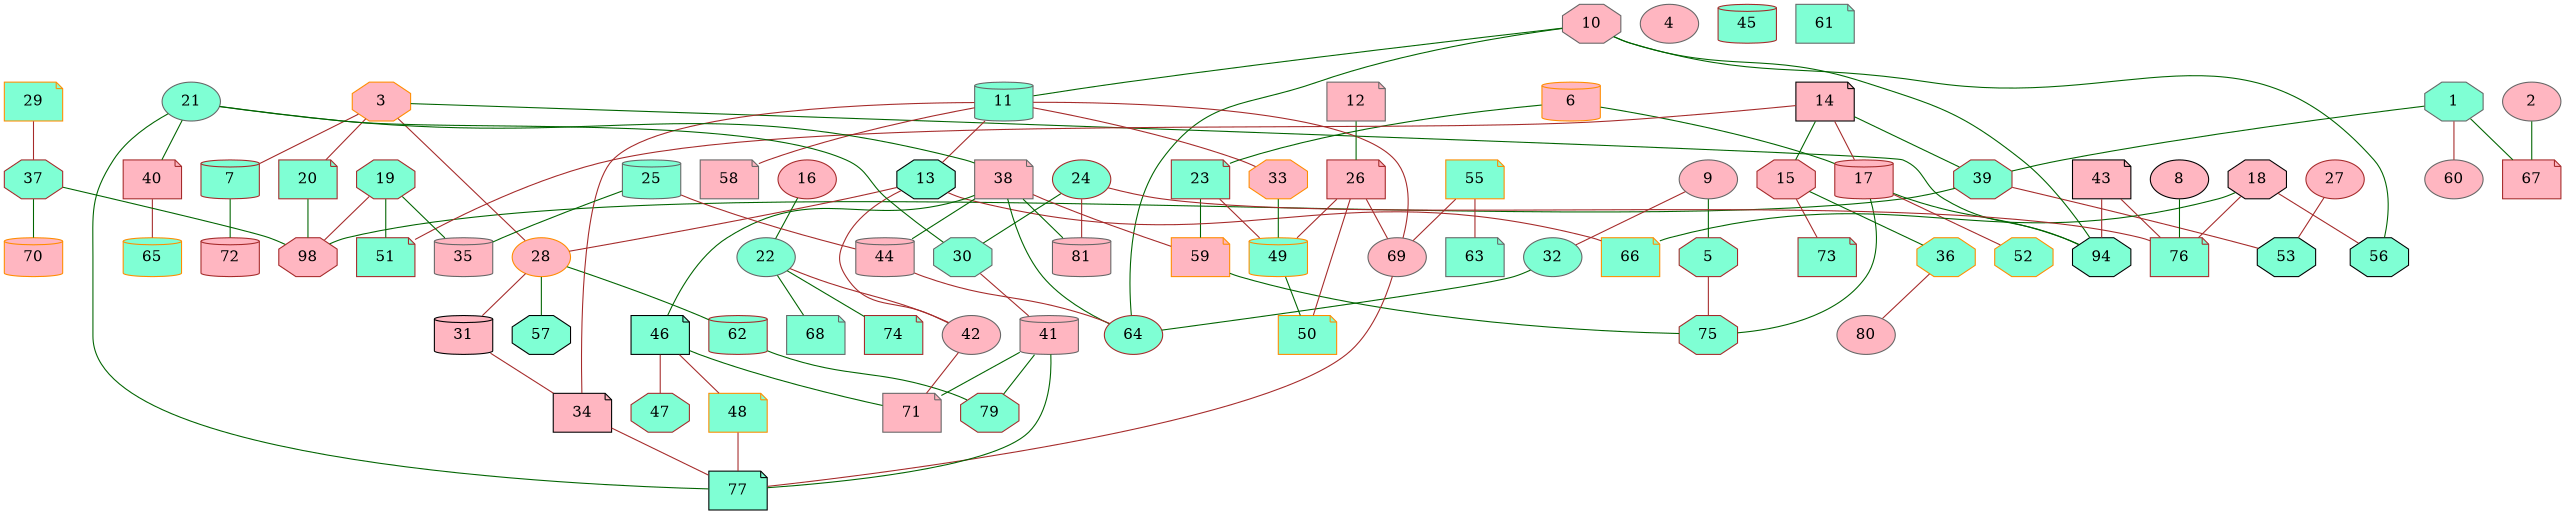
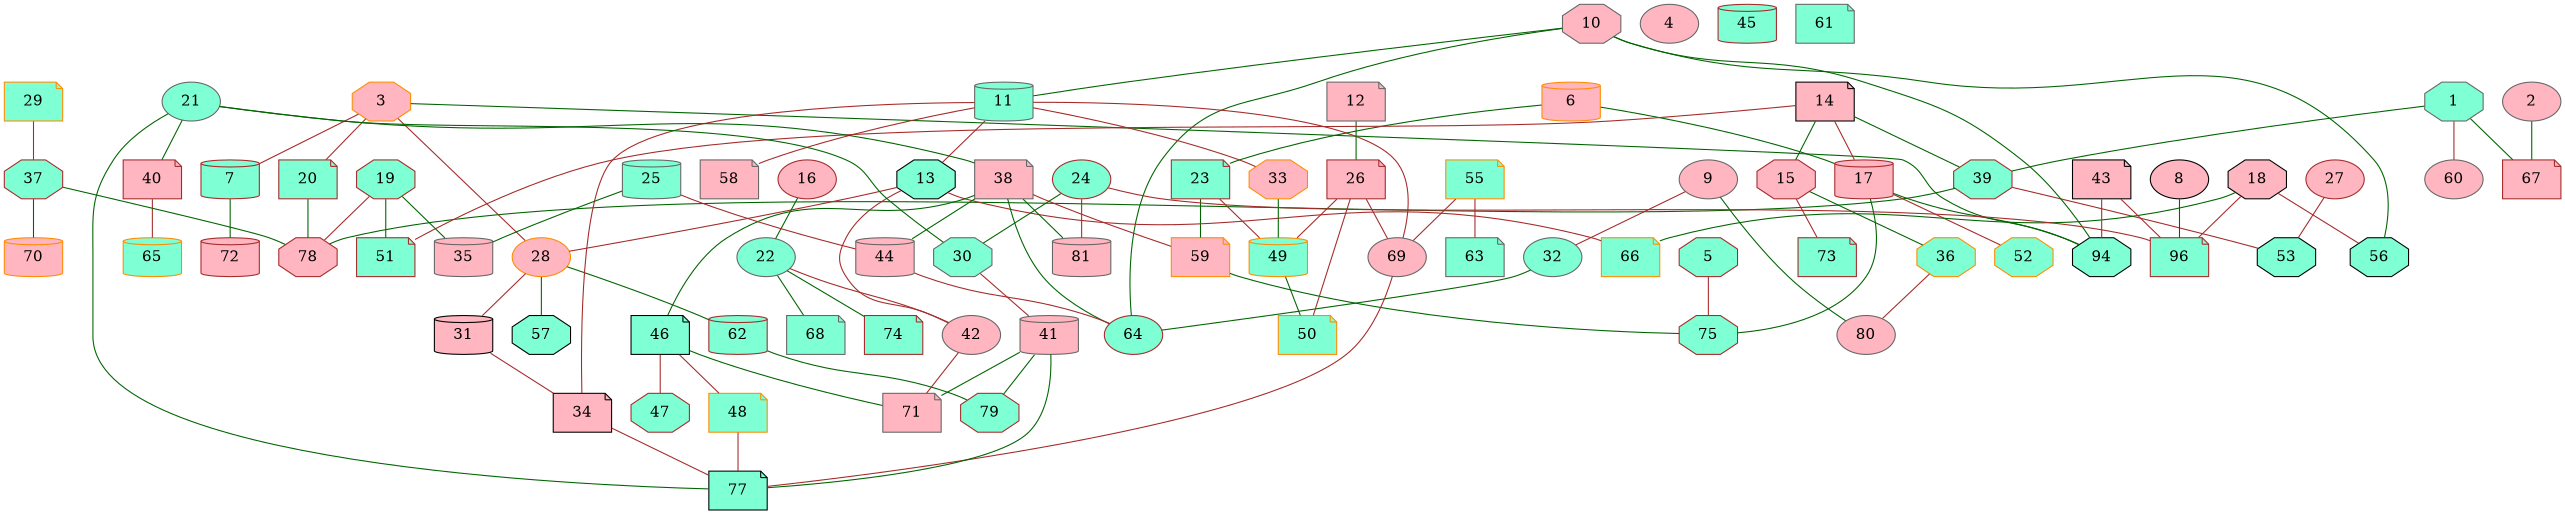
(1708, 218) -> (1777, 265)
(308, 257) -> (308, 257)
(2179, 257) -> (2179, 257)
